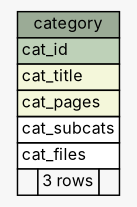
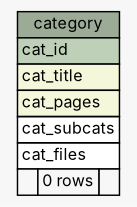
(68, 181) -> (68, 181)
